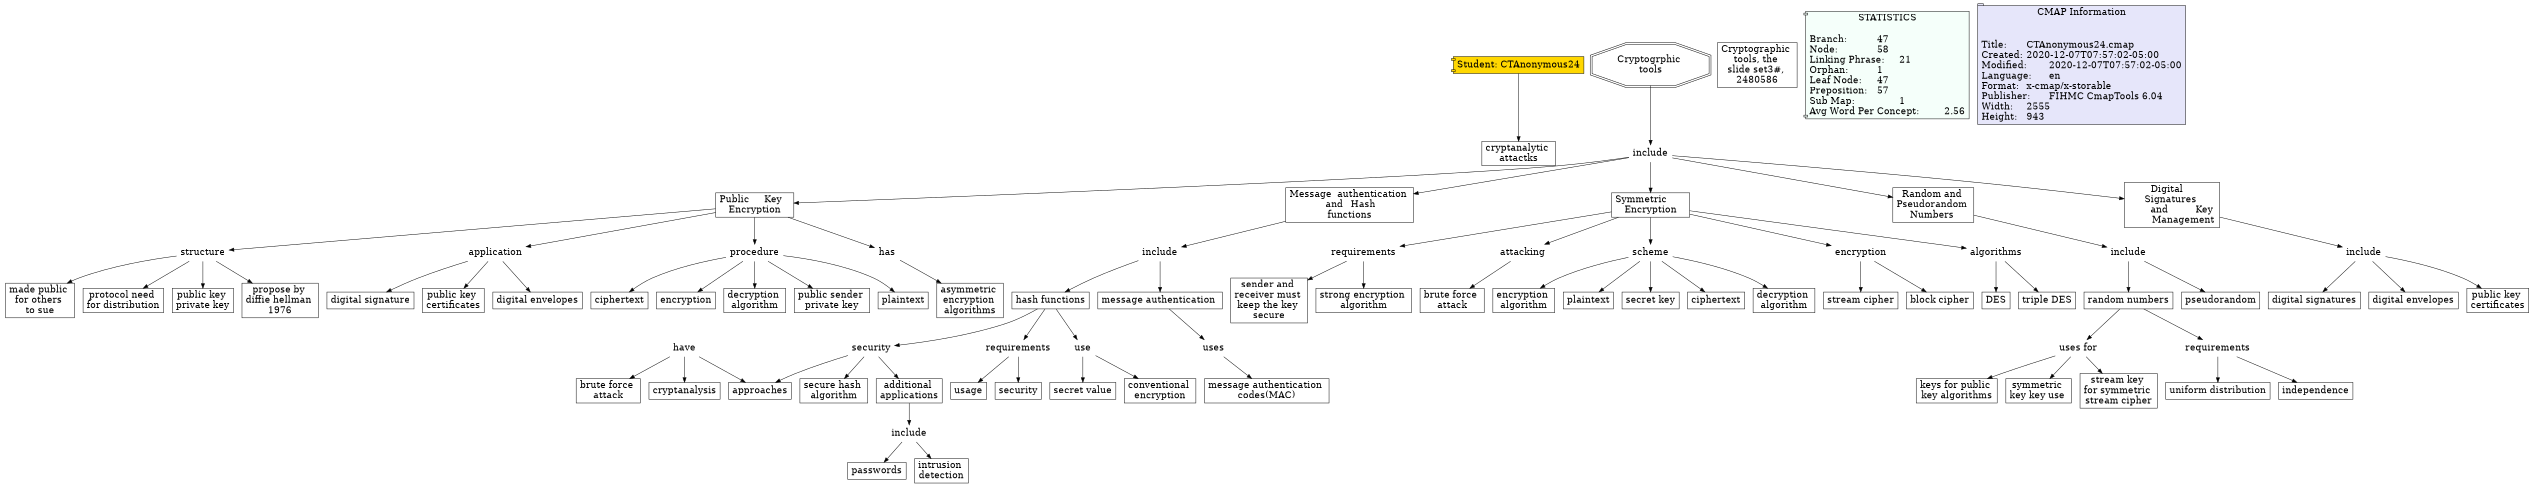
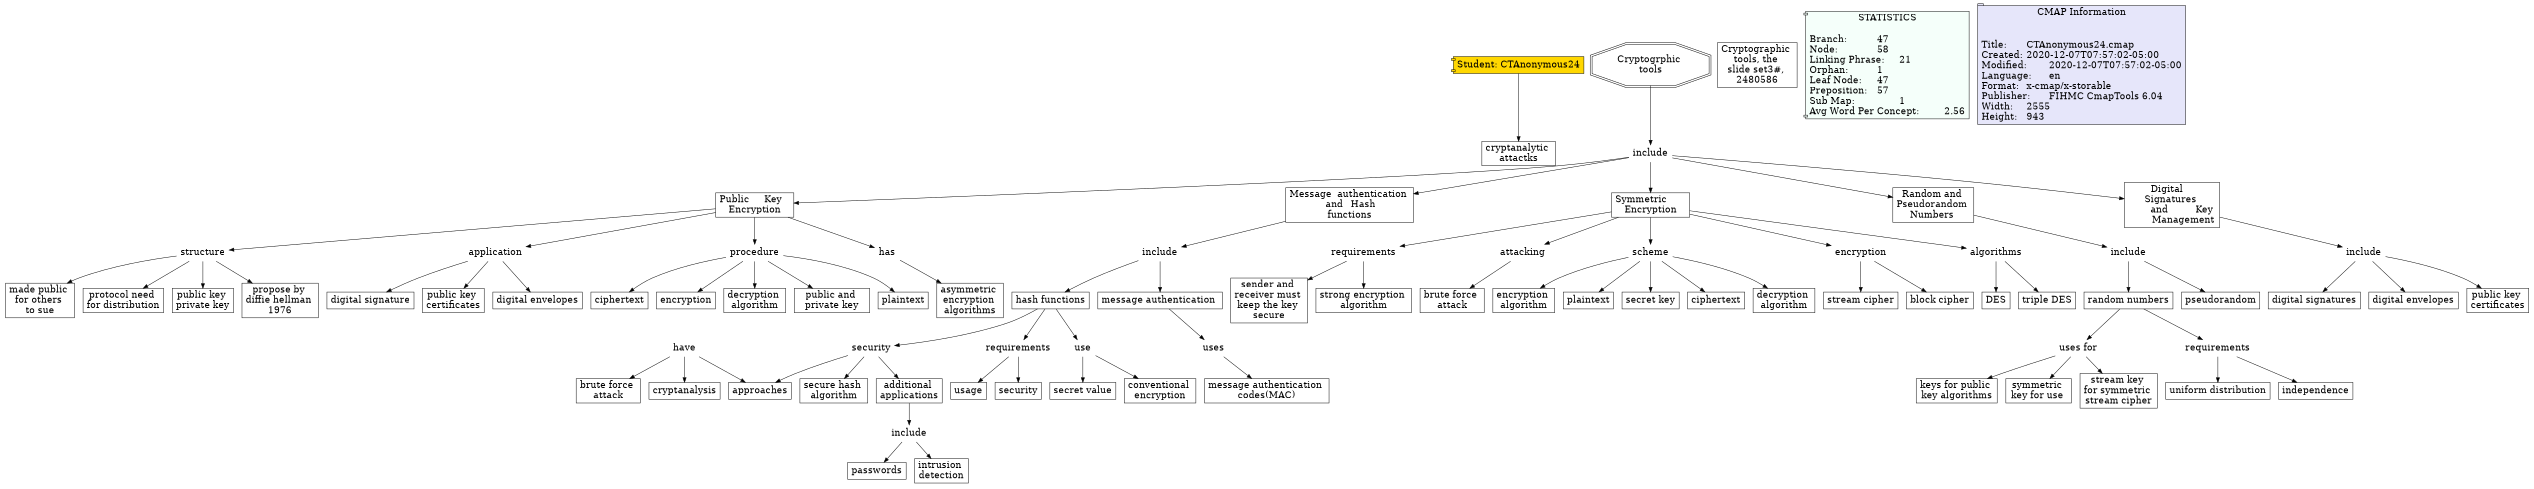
(832, 300) -> (832, 300)
(2039, 391) -> (2039, 391)
